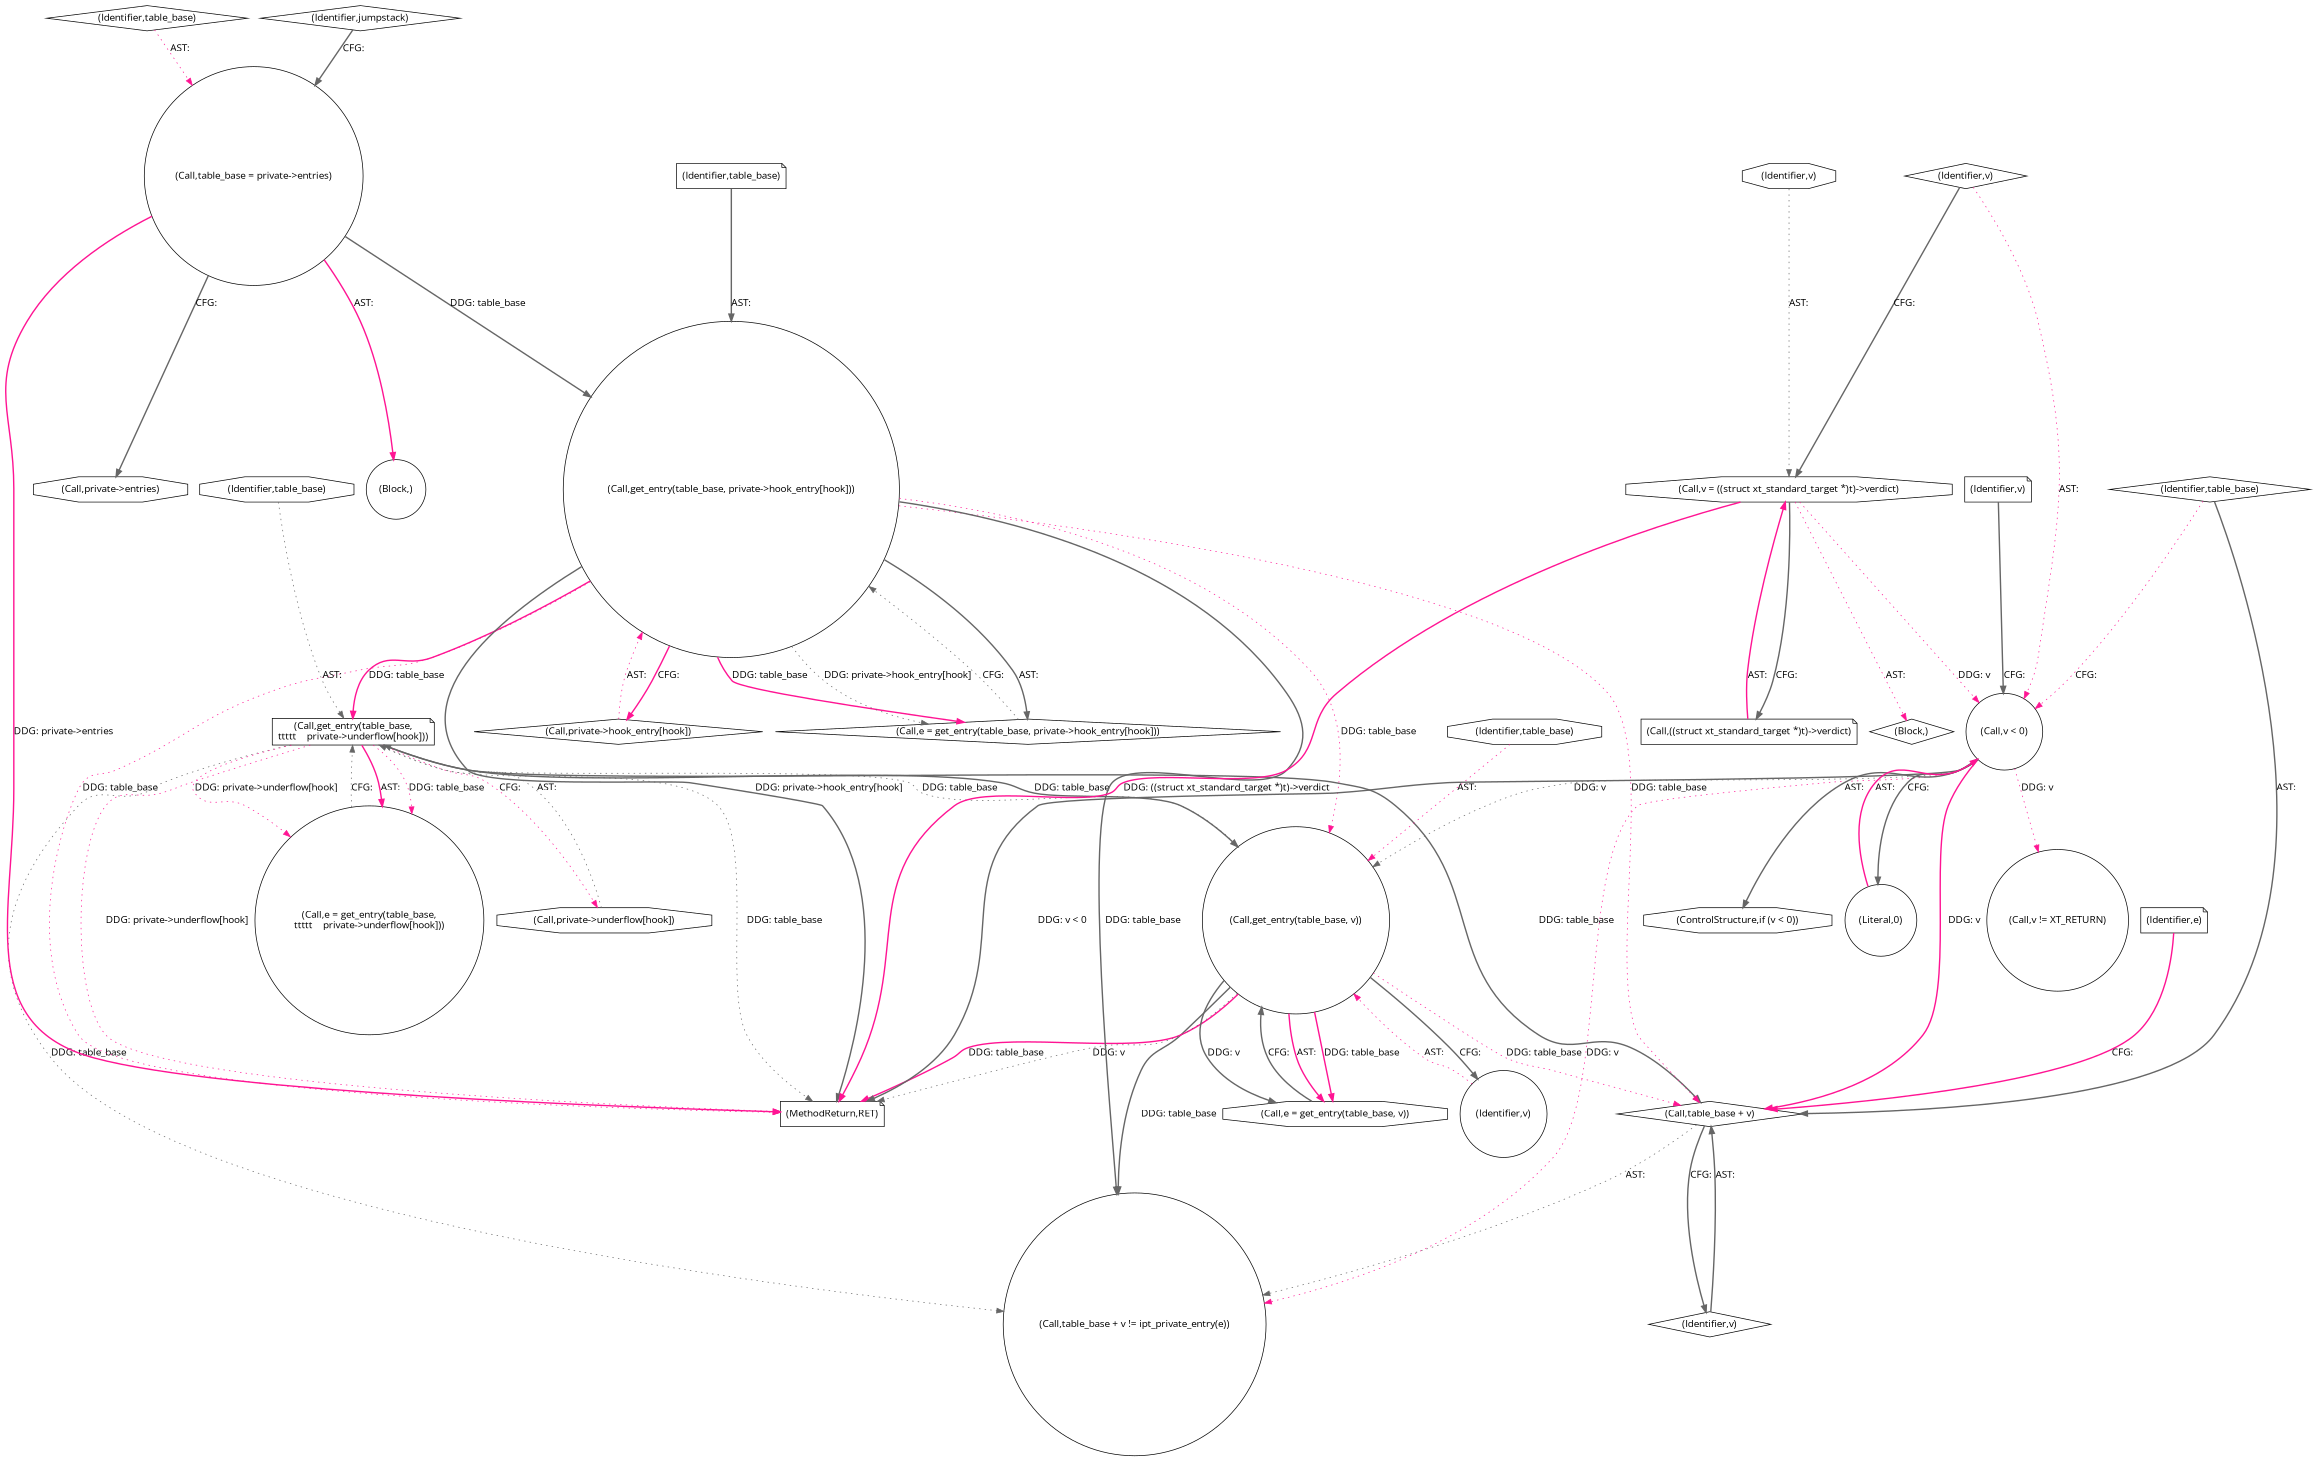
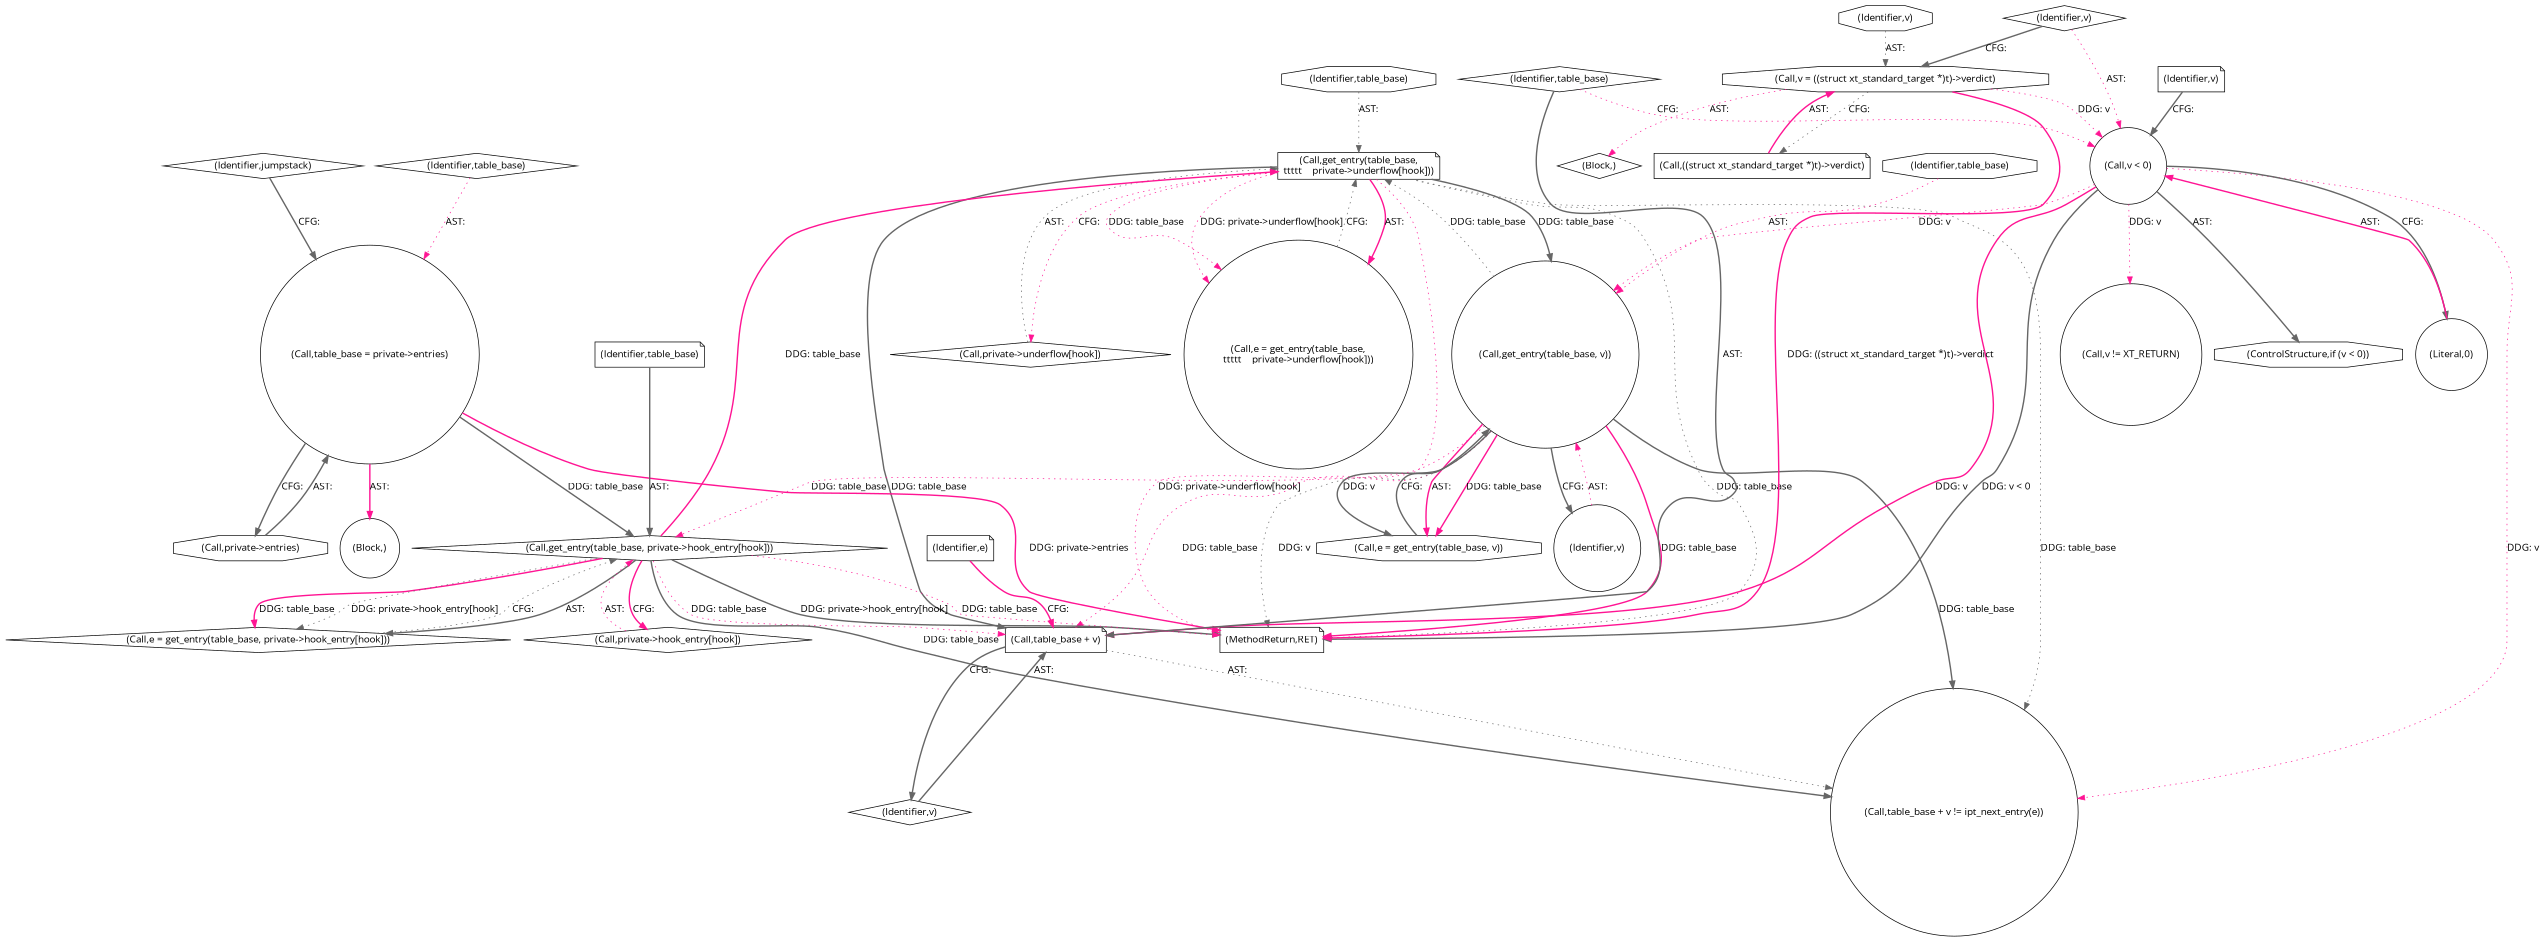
(731, 489) -> (650, 548)
none -> (299, 502)
(1194, 584) -> (1085, 479)
(1785, 609) -> (1820, 125)
(1547, 787) -> (1852, 223)
(604, 920) -> (1031, 355)
(1710, 1114) -> (1056, 640)
(1135, 1324) -> (1954, 812)
